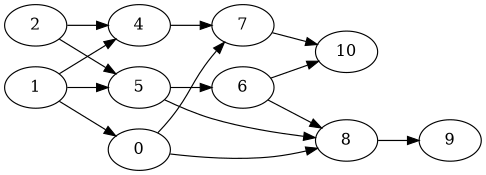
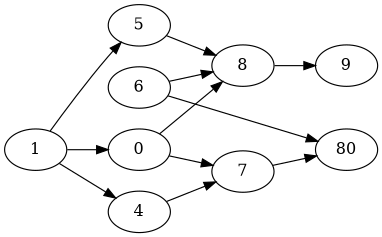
(36, 25) -> none
(347, 52) -> (347, 150)
(183, 88) -> none
